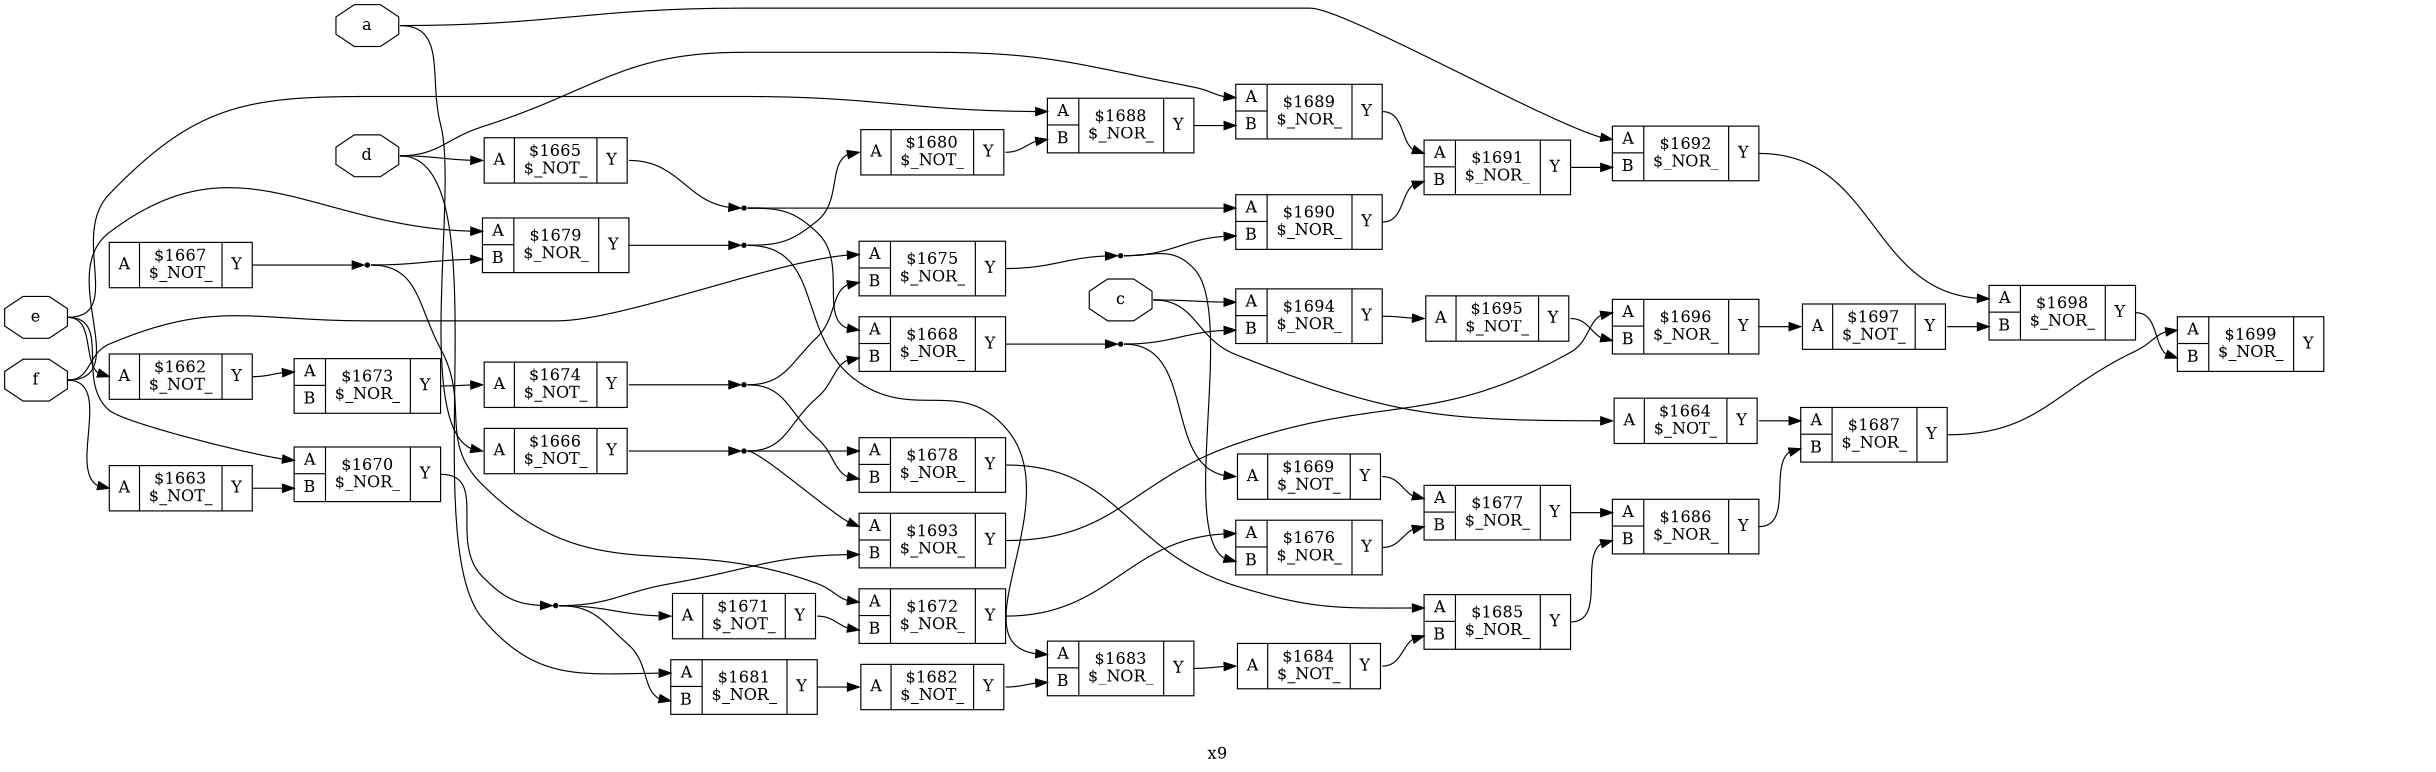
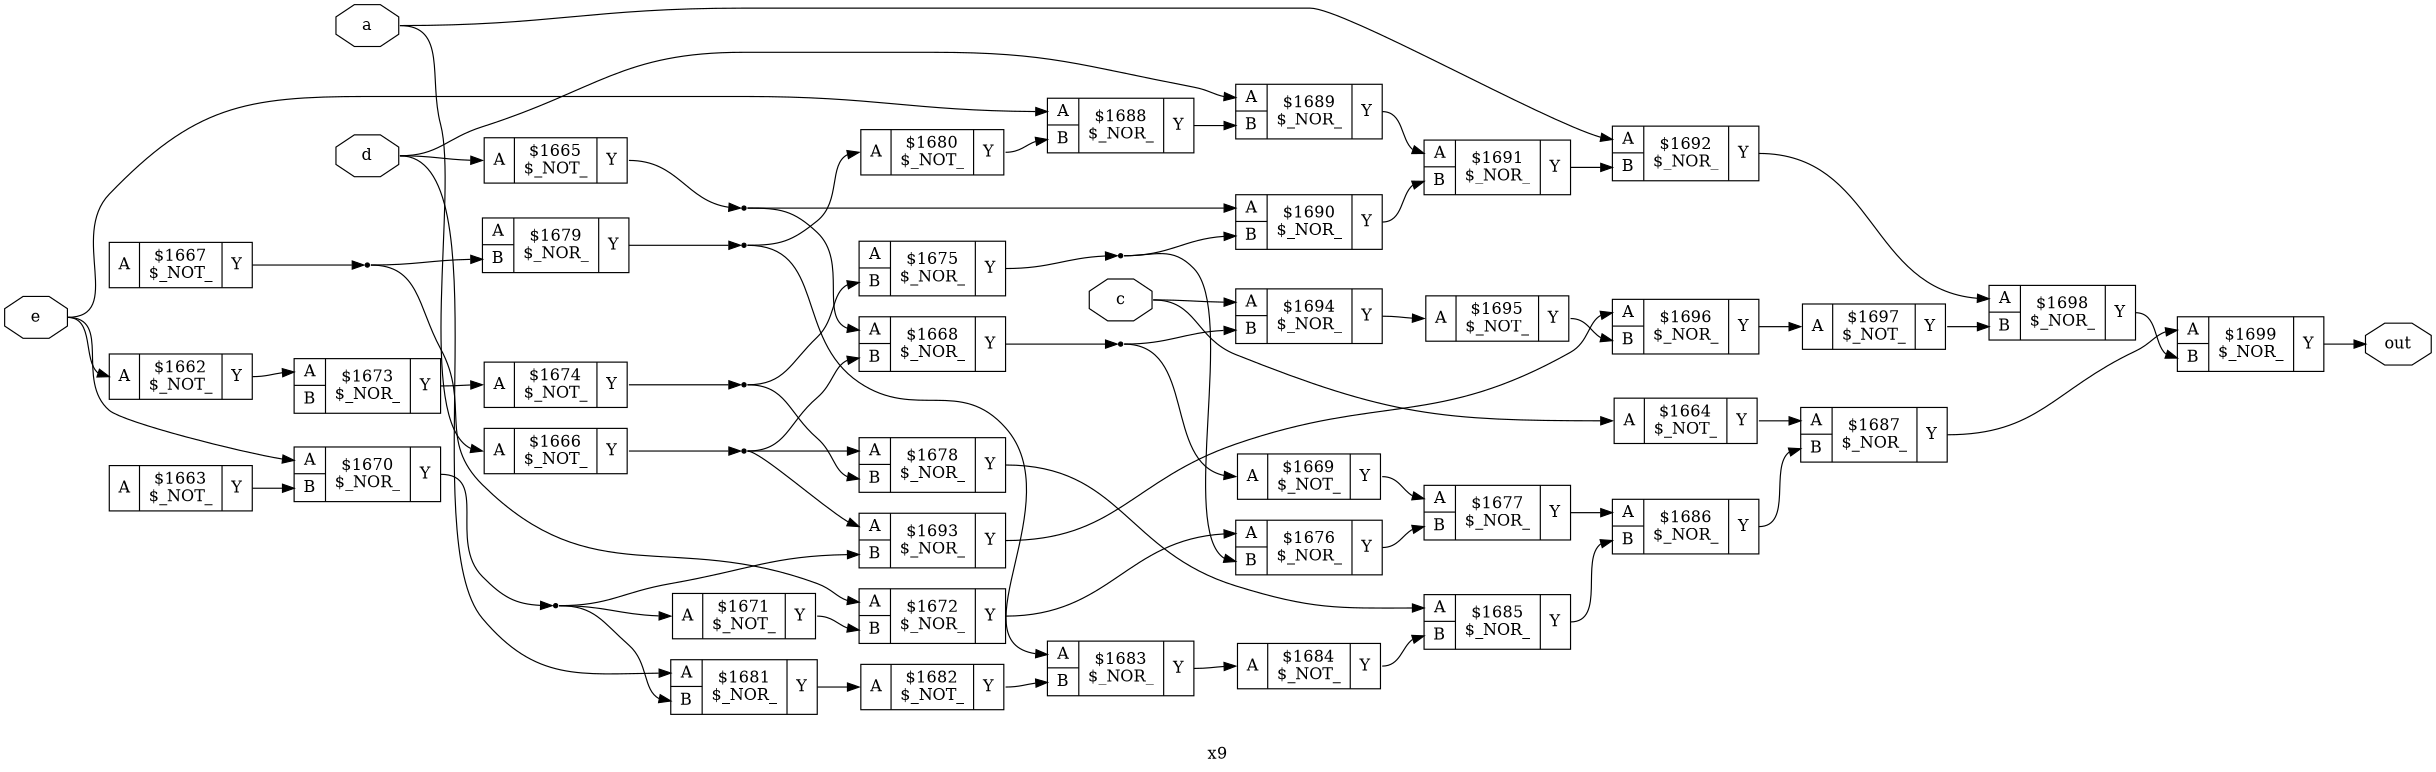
none -> (2398, 344)
(36, 380) -> none
